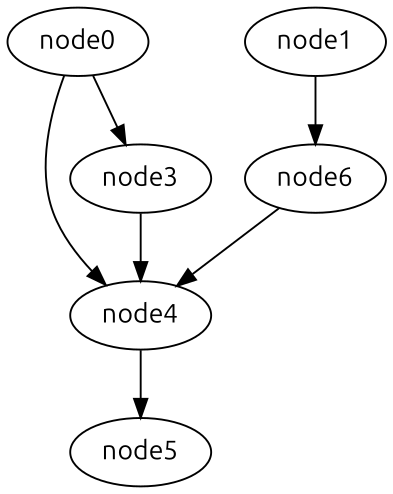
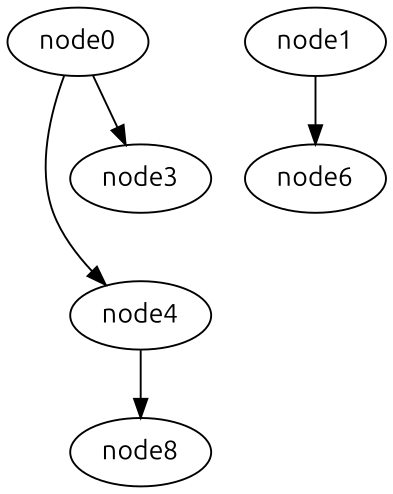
(141, 238) -> none
(236, 241) -> none
(141, 452) -> (141, 452)
